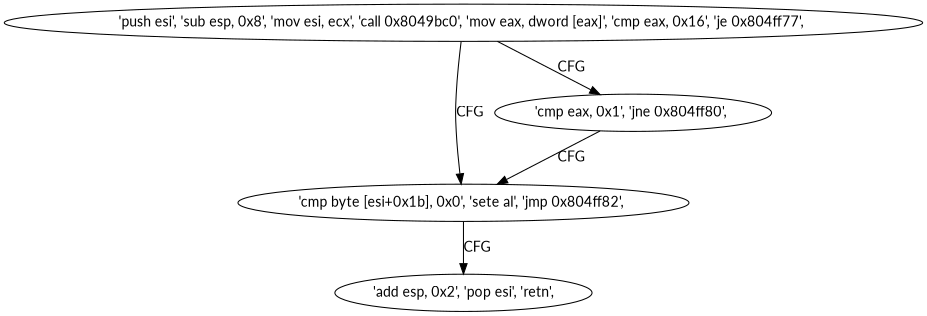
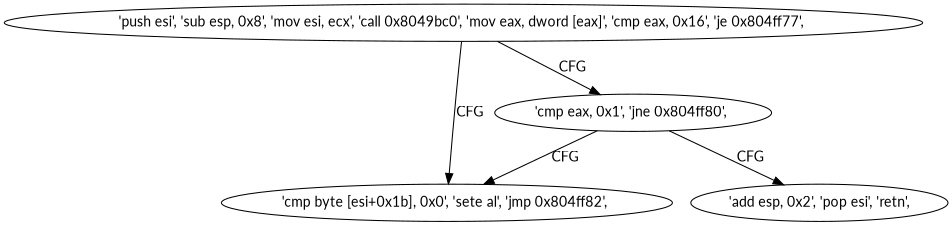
(463, 243) -> (722, 156)
